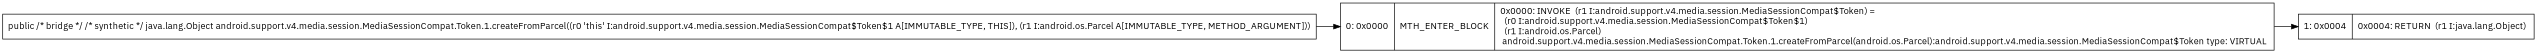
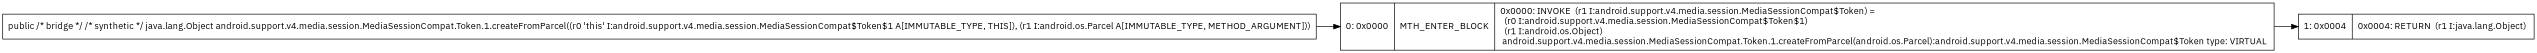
(1551, 31) -> (1552, 31)
